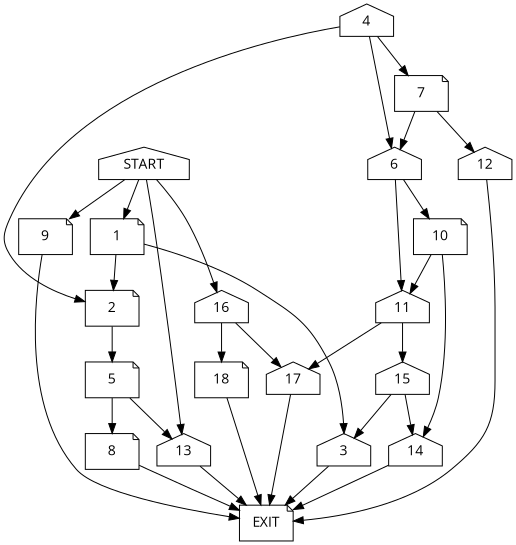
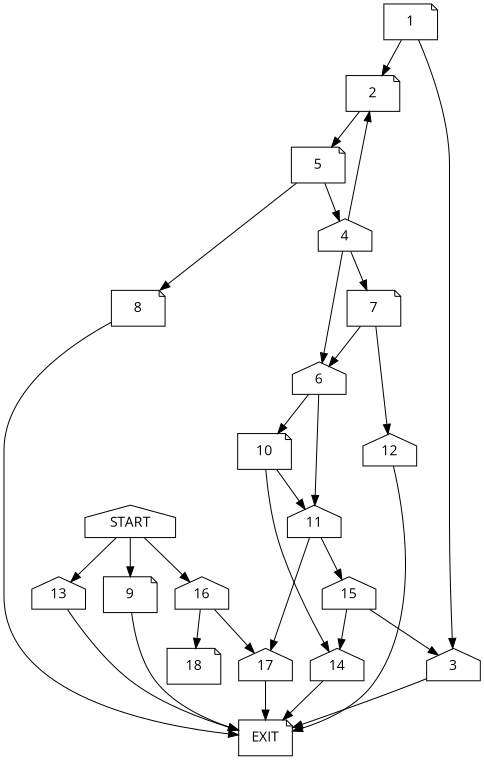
(133, 195) -> none
(147, 415) -> (330, 197)
(242, 447) -> none
